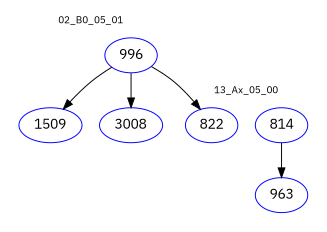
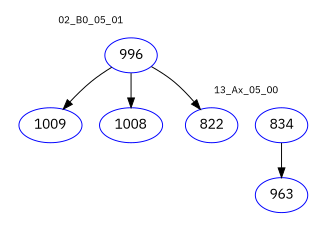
(50, 125) -> (50, 125)
(131, 125) -> (131, 125)
(282, 125) -> (282, 125)
